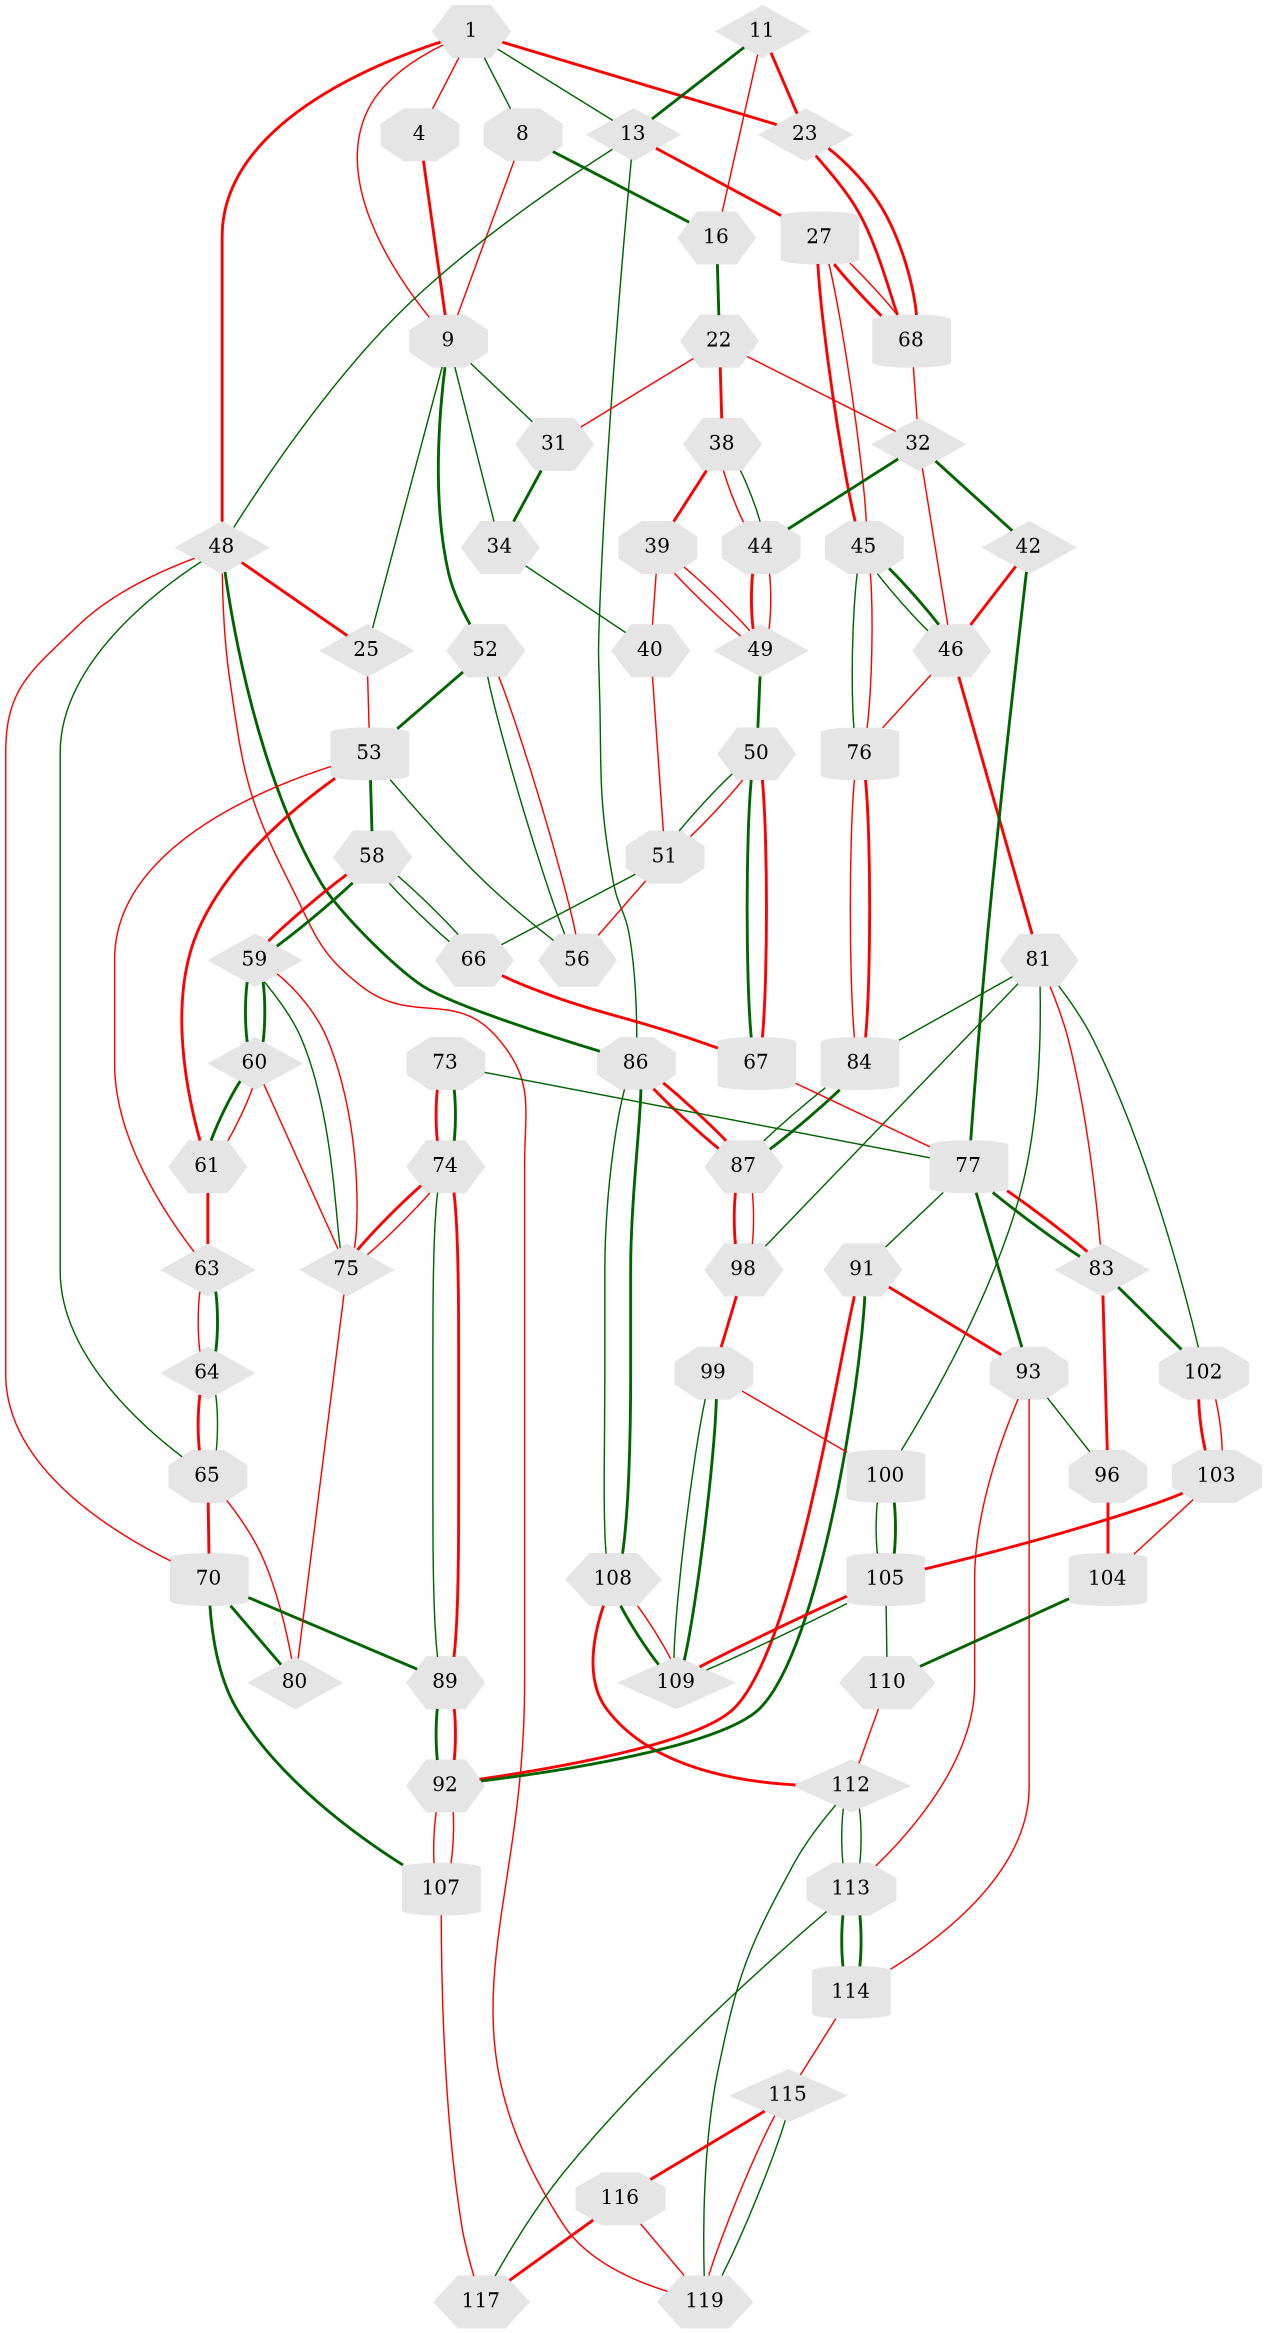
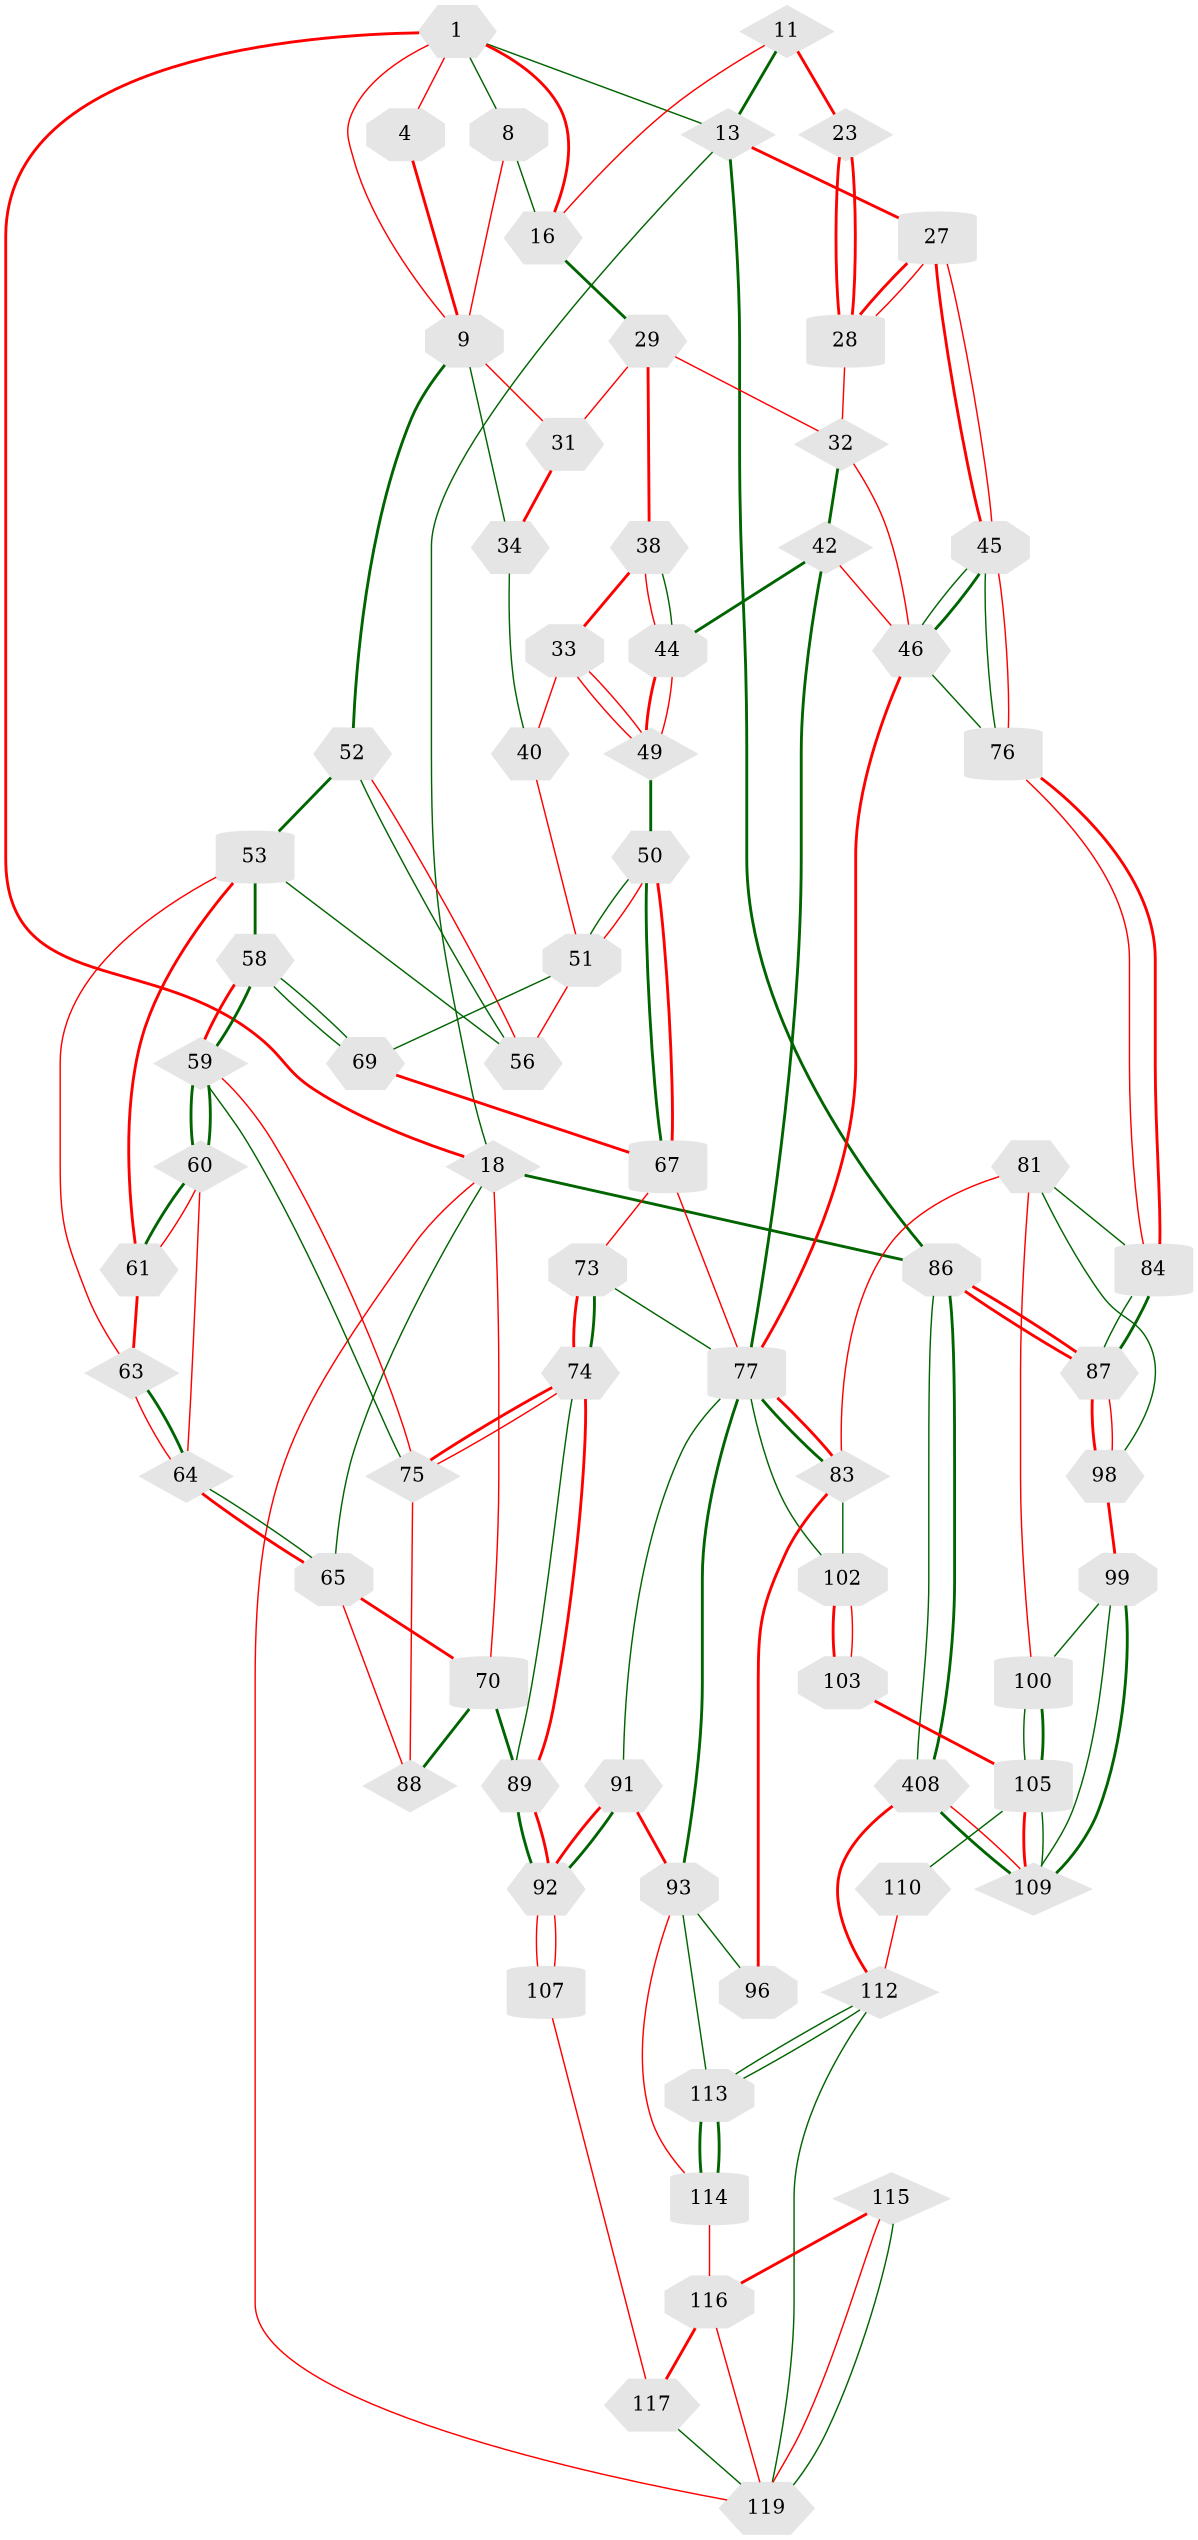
(640, 83) -> (562, 112)
(618, 185) -> (526, 186)
(720, 341) -> (648, 341)
(912, 341) -> (846, 341)
(502, 393) -> (517, 395)
(527, 496) -> (537, 496)
(840, 496) -> (753, 595)
(222, 548) -> (493, 1167)
(658, 548) -> (565, 651)
(993, 596) -> (866, 596)
(600, 600) -> (747, 725)
(367, 651) -> none
(907, 701) -> (957, 701)
(992, 793) -> (856, 1018)
(474, 960) -> (366, 1064)
(1143, 1160) -> (775, 1482)
(301, 1167) -> (194, 1322)
none -> (627, 1219)
(1009, 1230) -> (1021, 1425)
(1150, 1318) -> (843, 1528)
(795, 1422) -> (1077, 1630)
(613, 1580) -> (922, 1786)
(1108, 1580) -> none
(975, 1632) -> (694, 1992)
(295, 1683) -> (410, 1786)
(273, 1758) -> none
(818, 2047) -> (710, 2250)
(646, 2081) -> (710, 2457)
